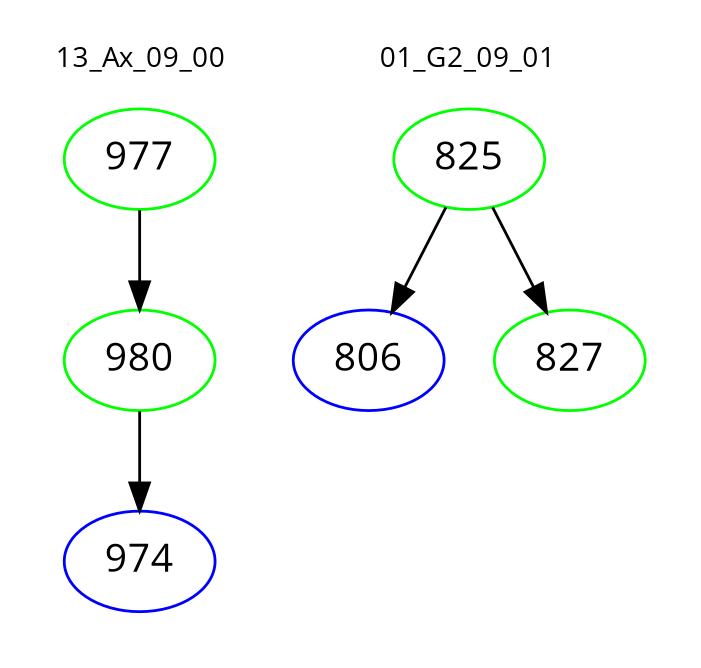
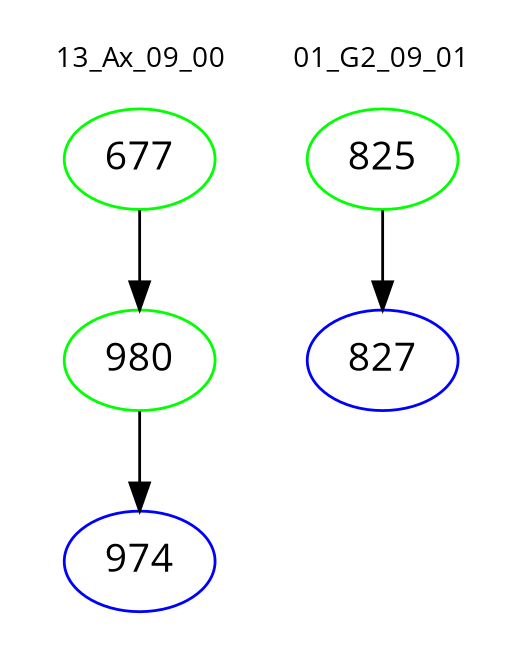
(140, 159) -> (140, 159)
(369, 360) -> none
(570, 360) -> (383, 360)
